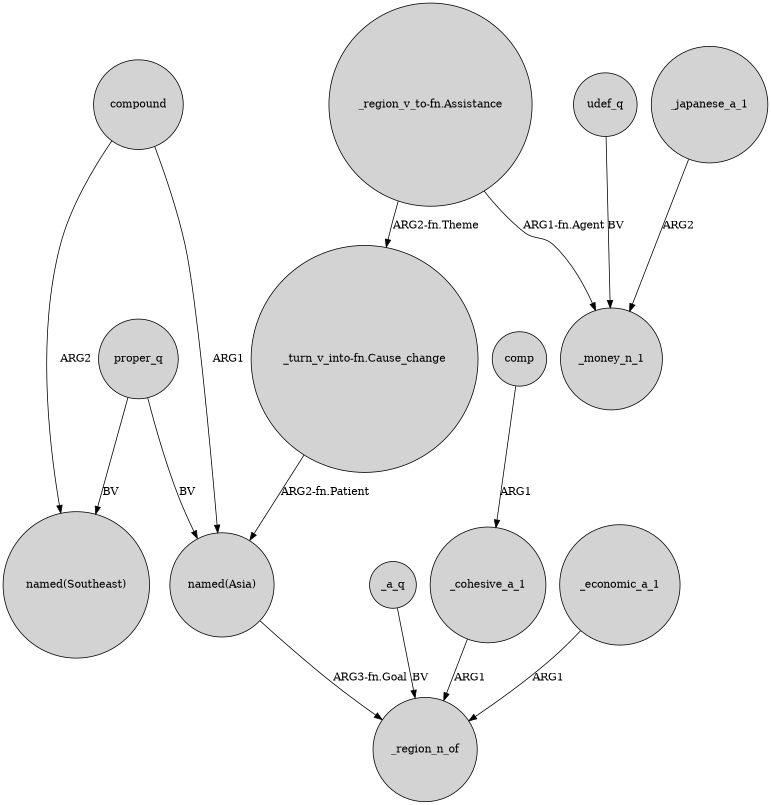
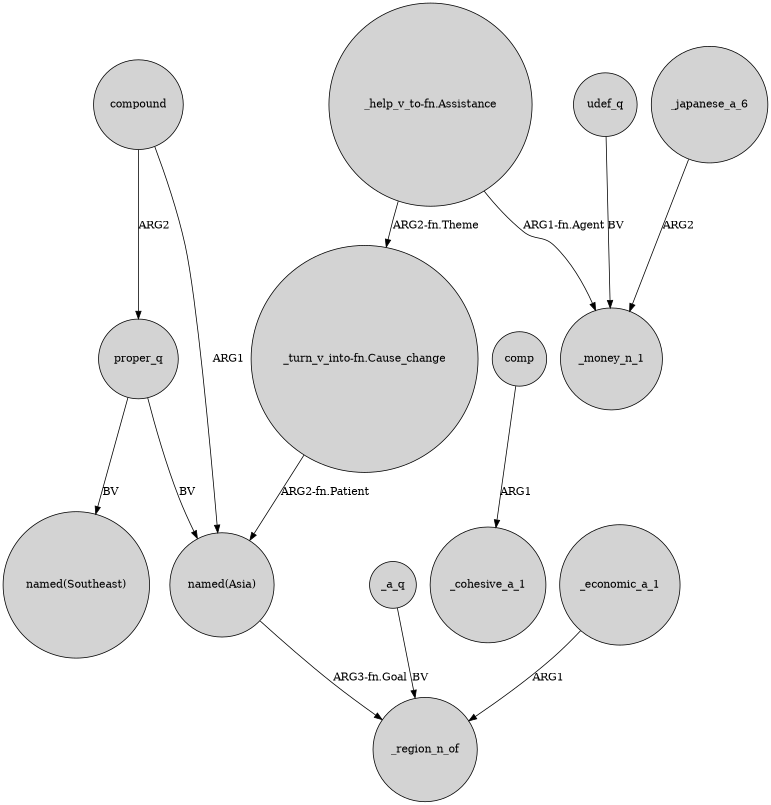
(431, 105) -> (431, 105)
(710, 105) -> (710, 105)
(49, 317) -> (138, 230)
(457, 666) -> none
